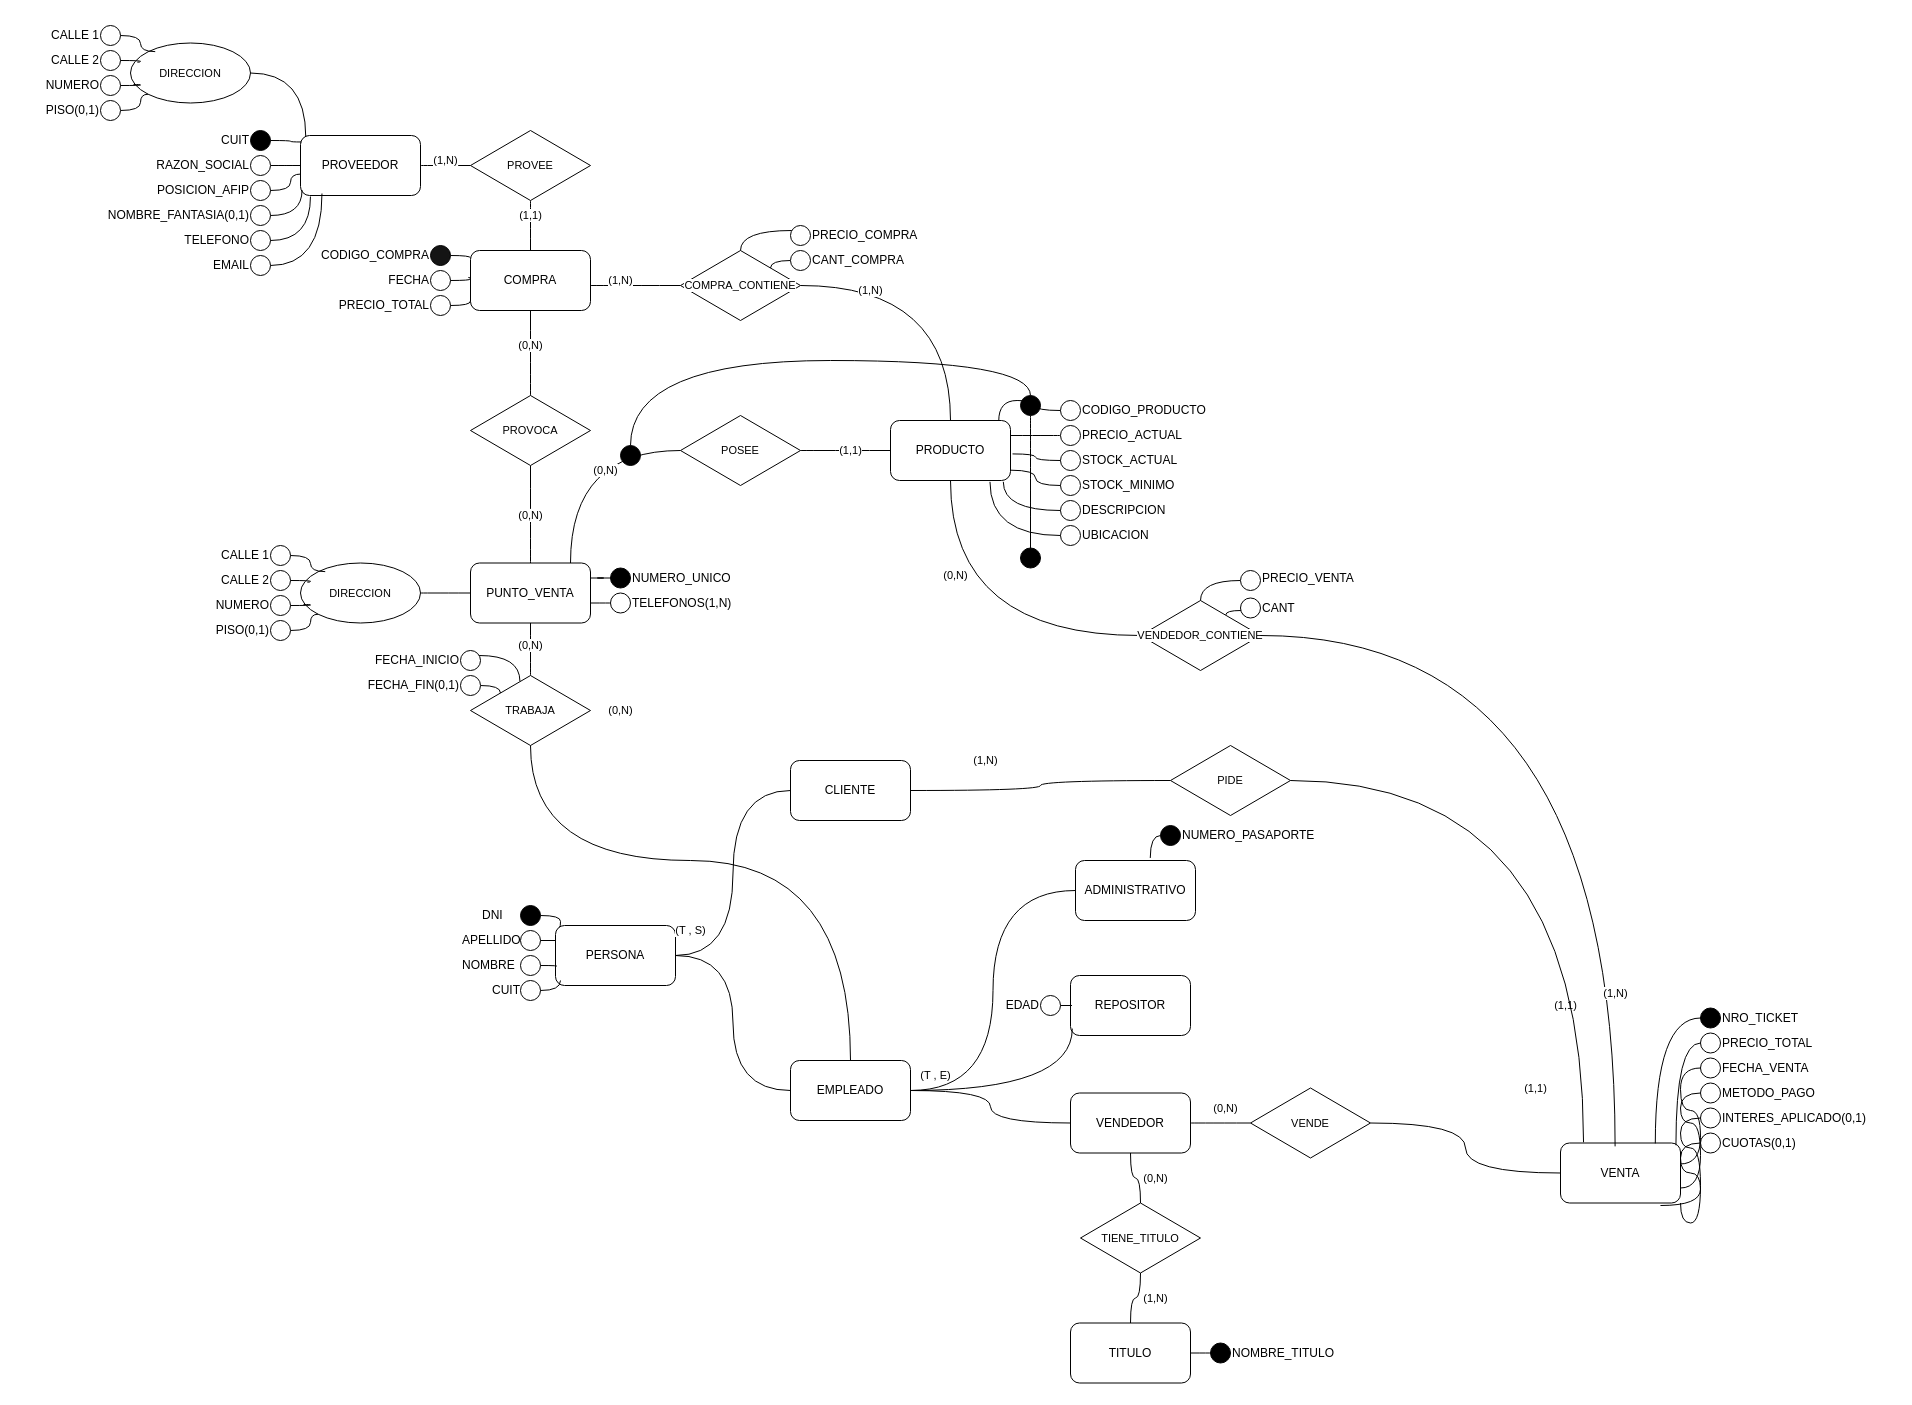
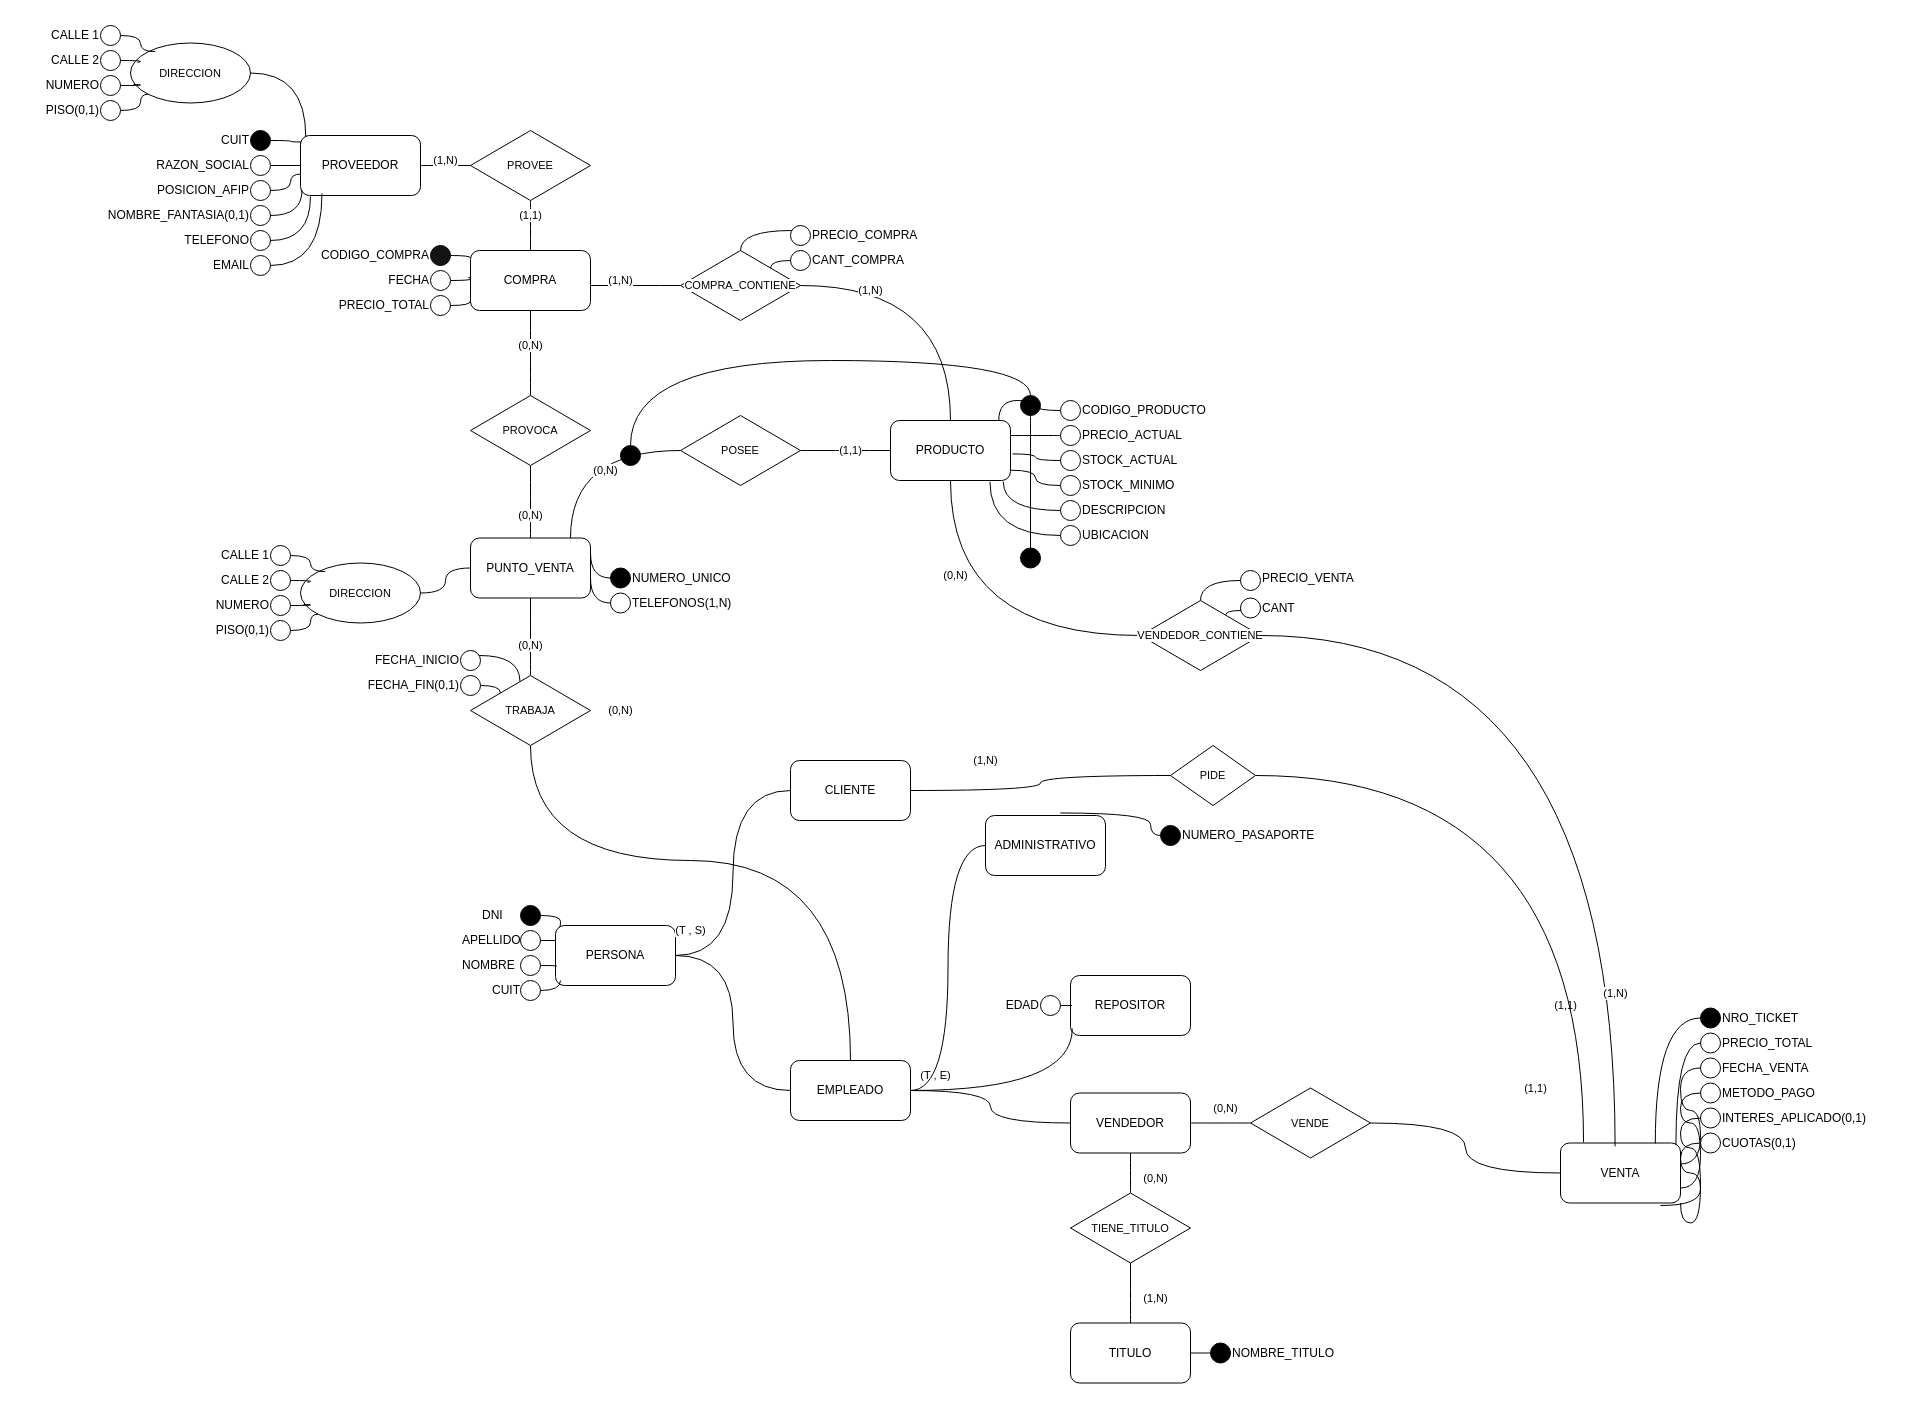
(531, 593) -> (531, 568)
(1231, 781) -> (1213, 776)
(1136, 891) -> (1046, 846)
(1141, 1238) -> (1131, 1228)
